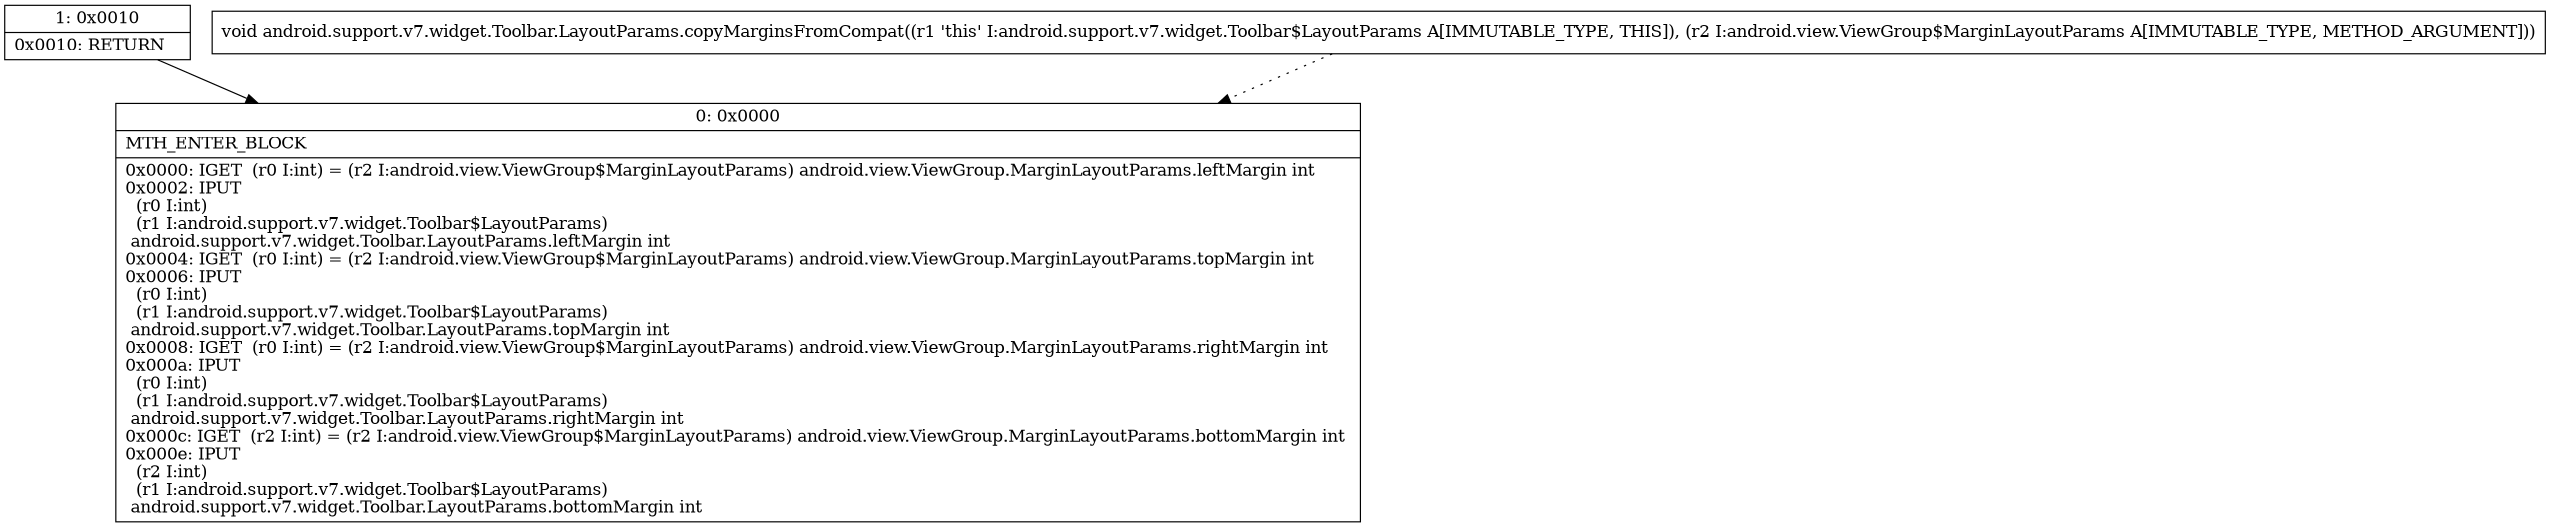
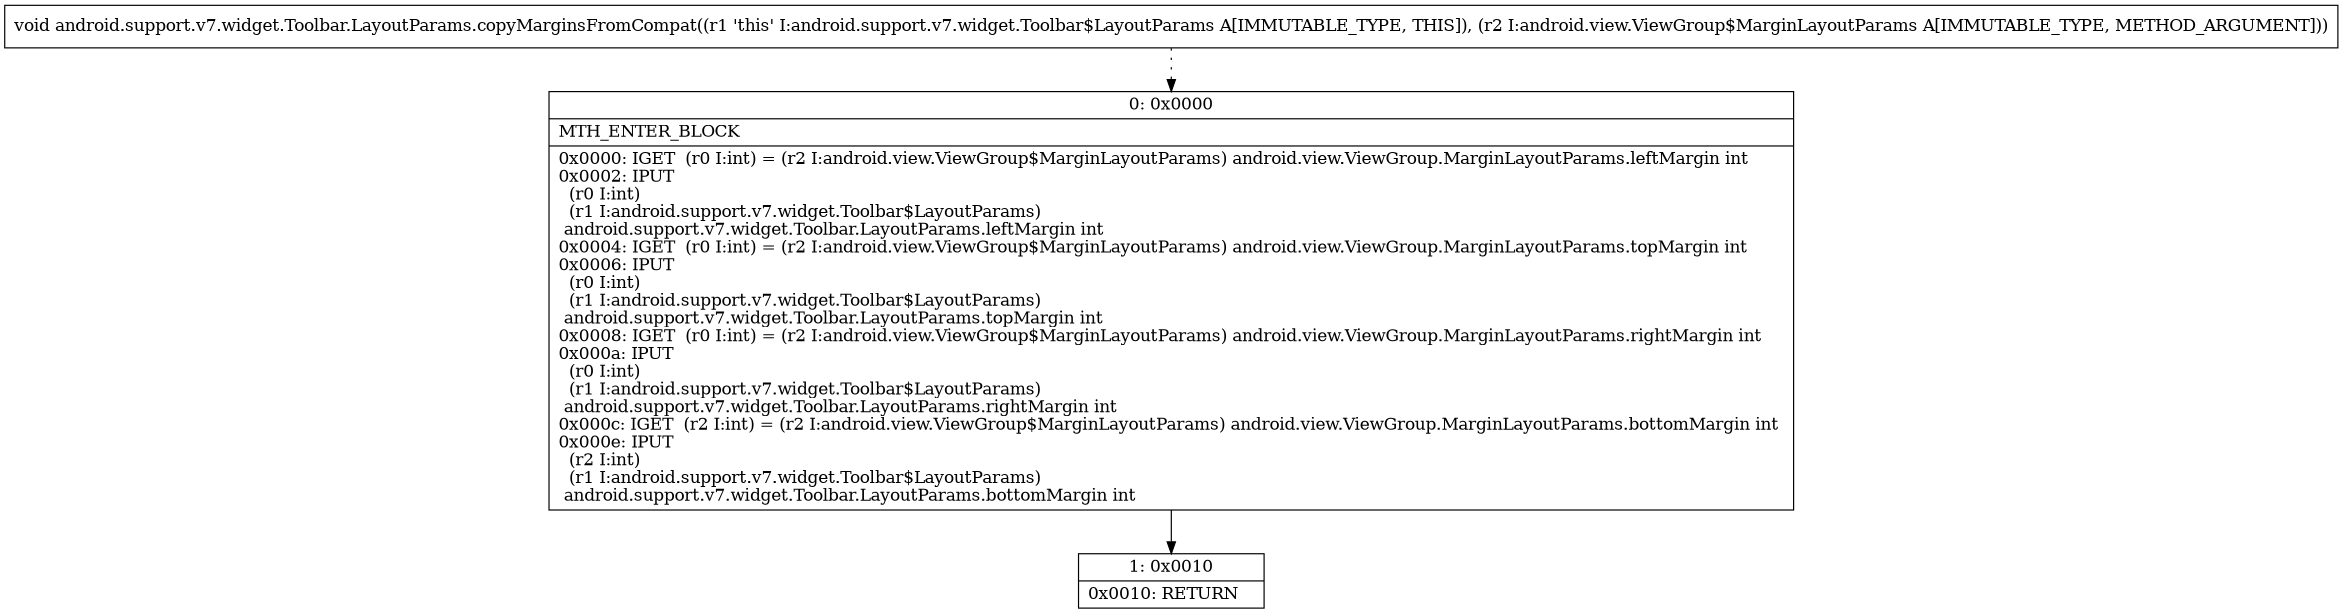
(202, 79) -> (1171, 526)
